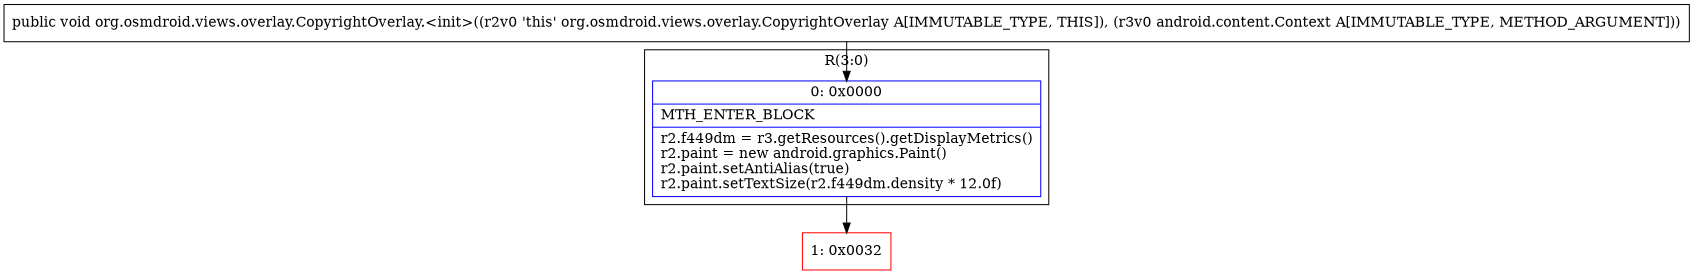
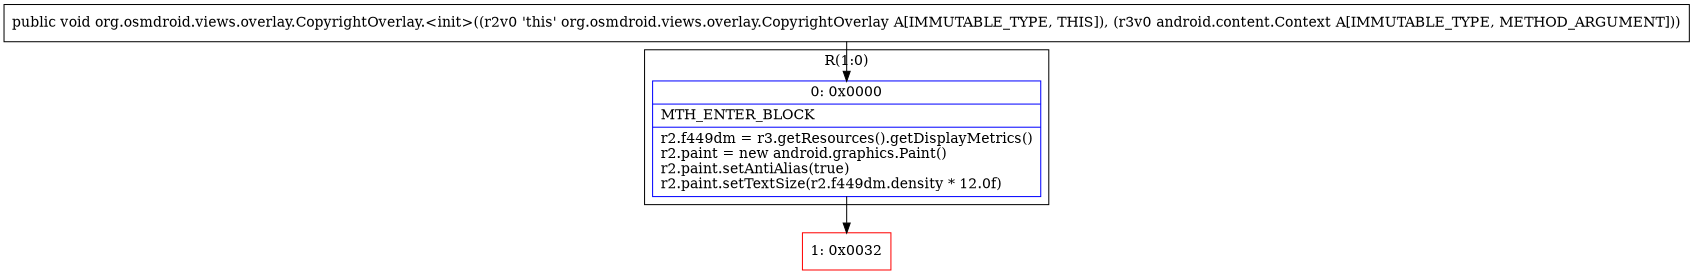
(847, 61) -> (847, 61)
